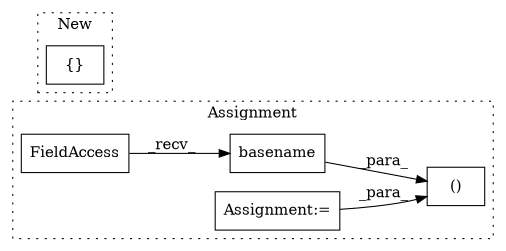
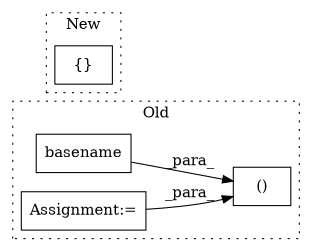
(253, 113) -> (156, 113)
(75, 153) -> none
